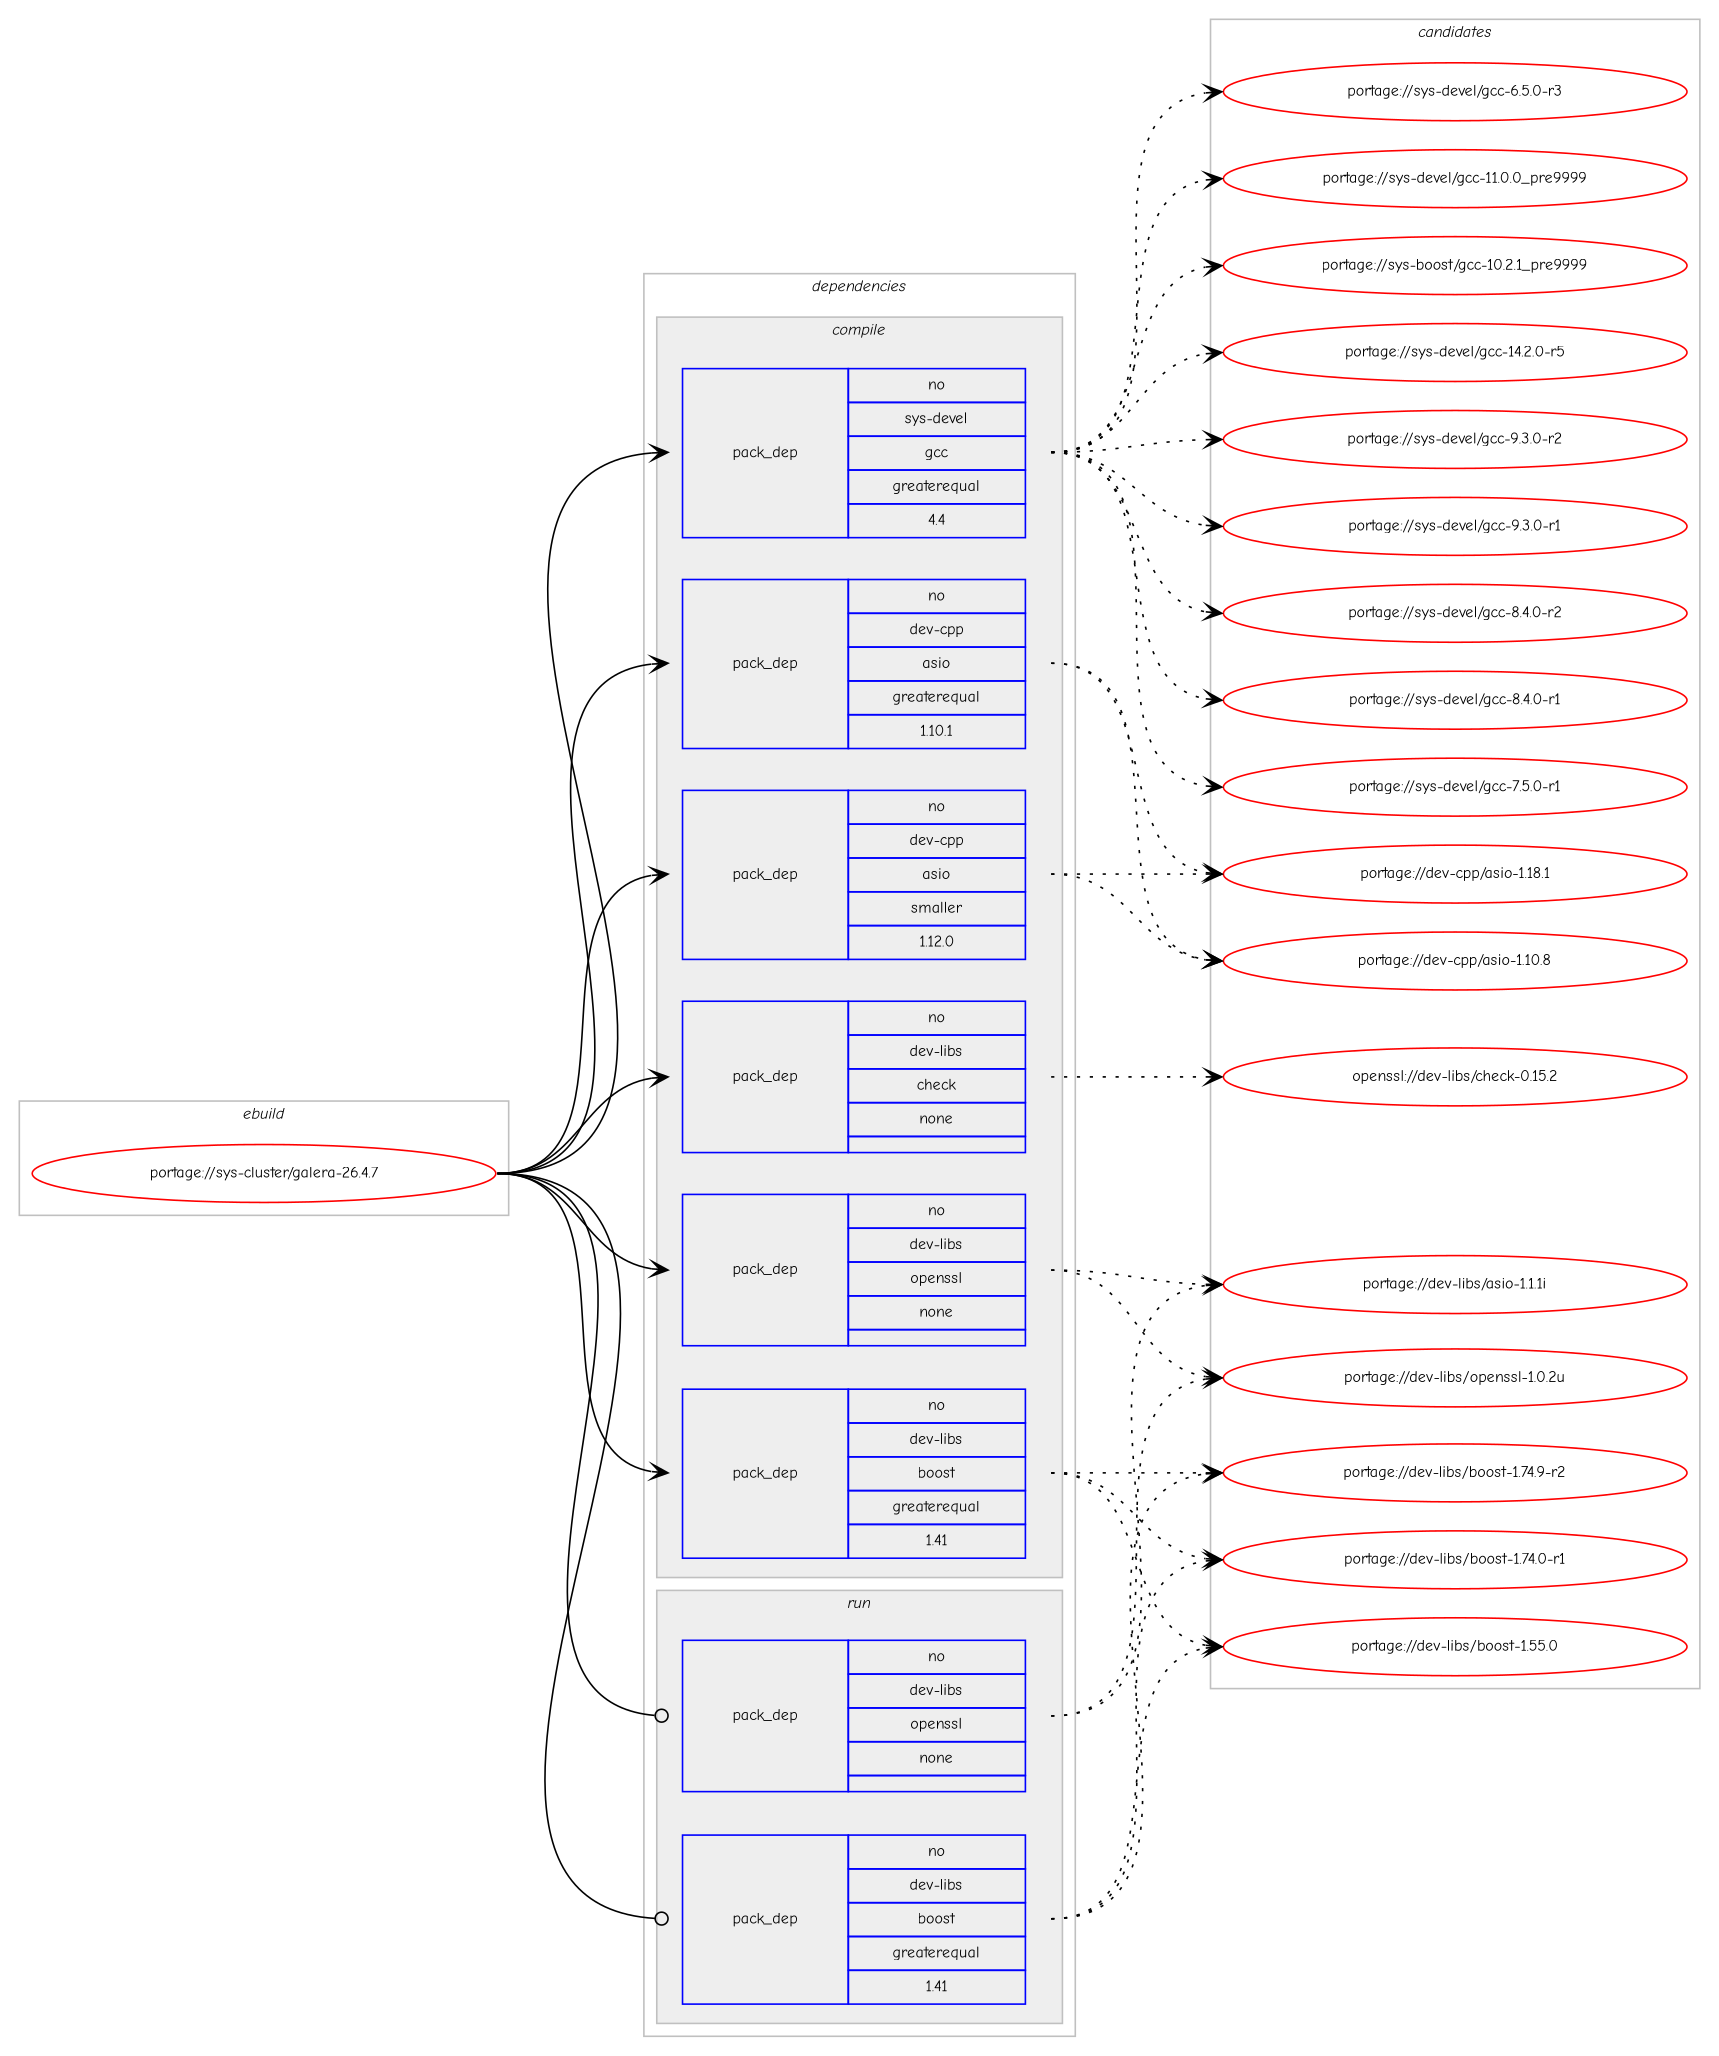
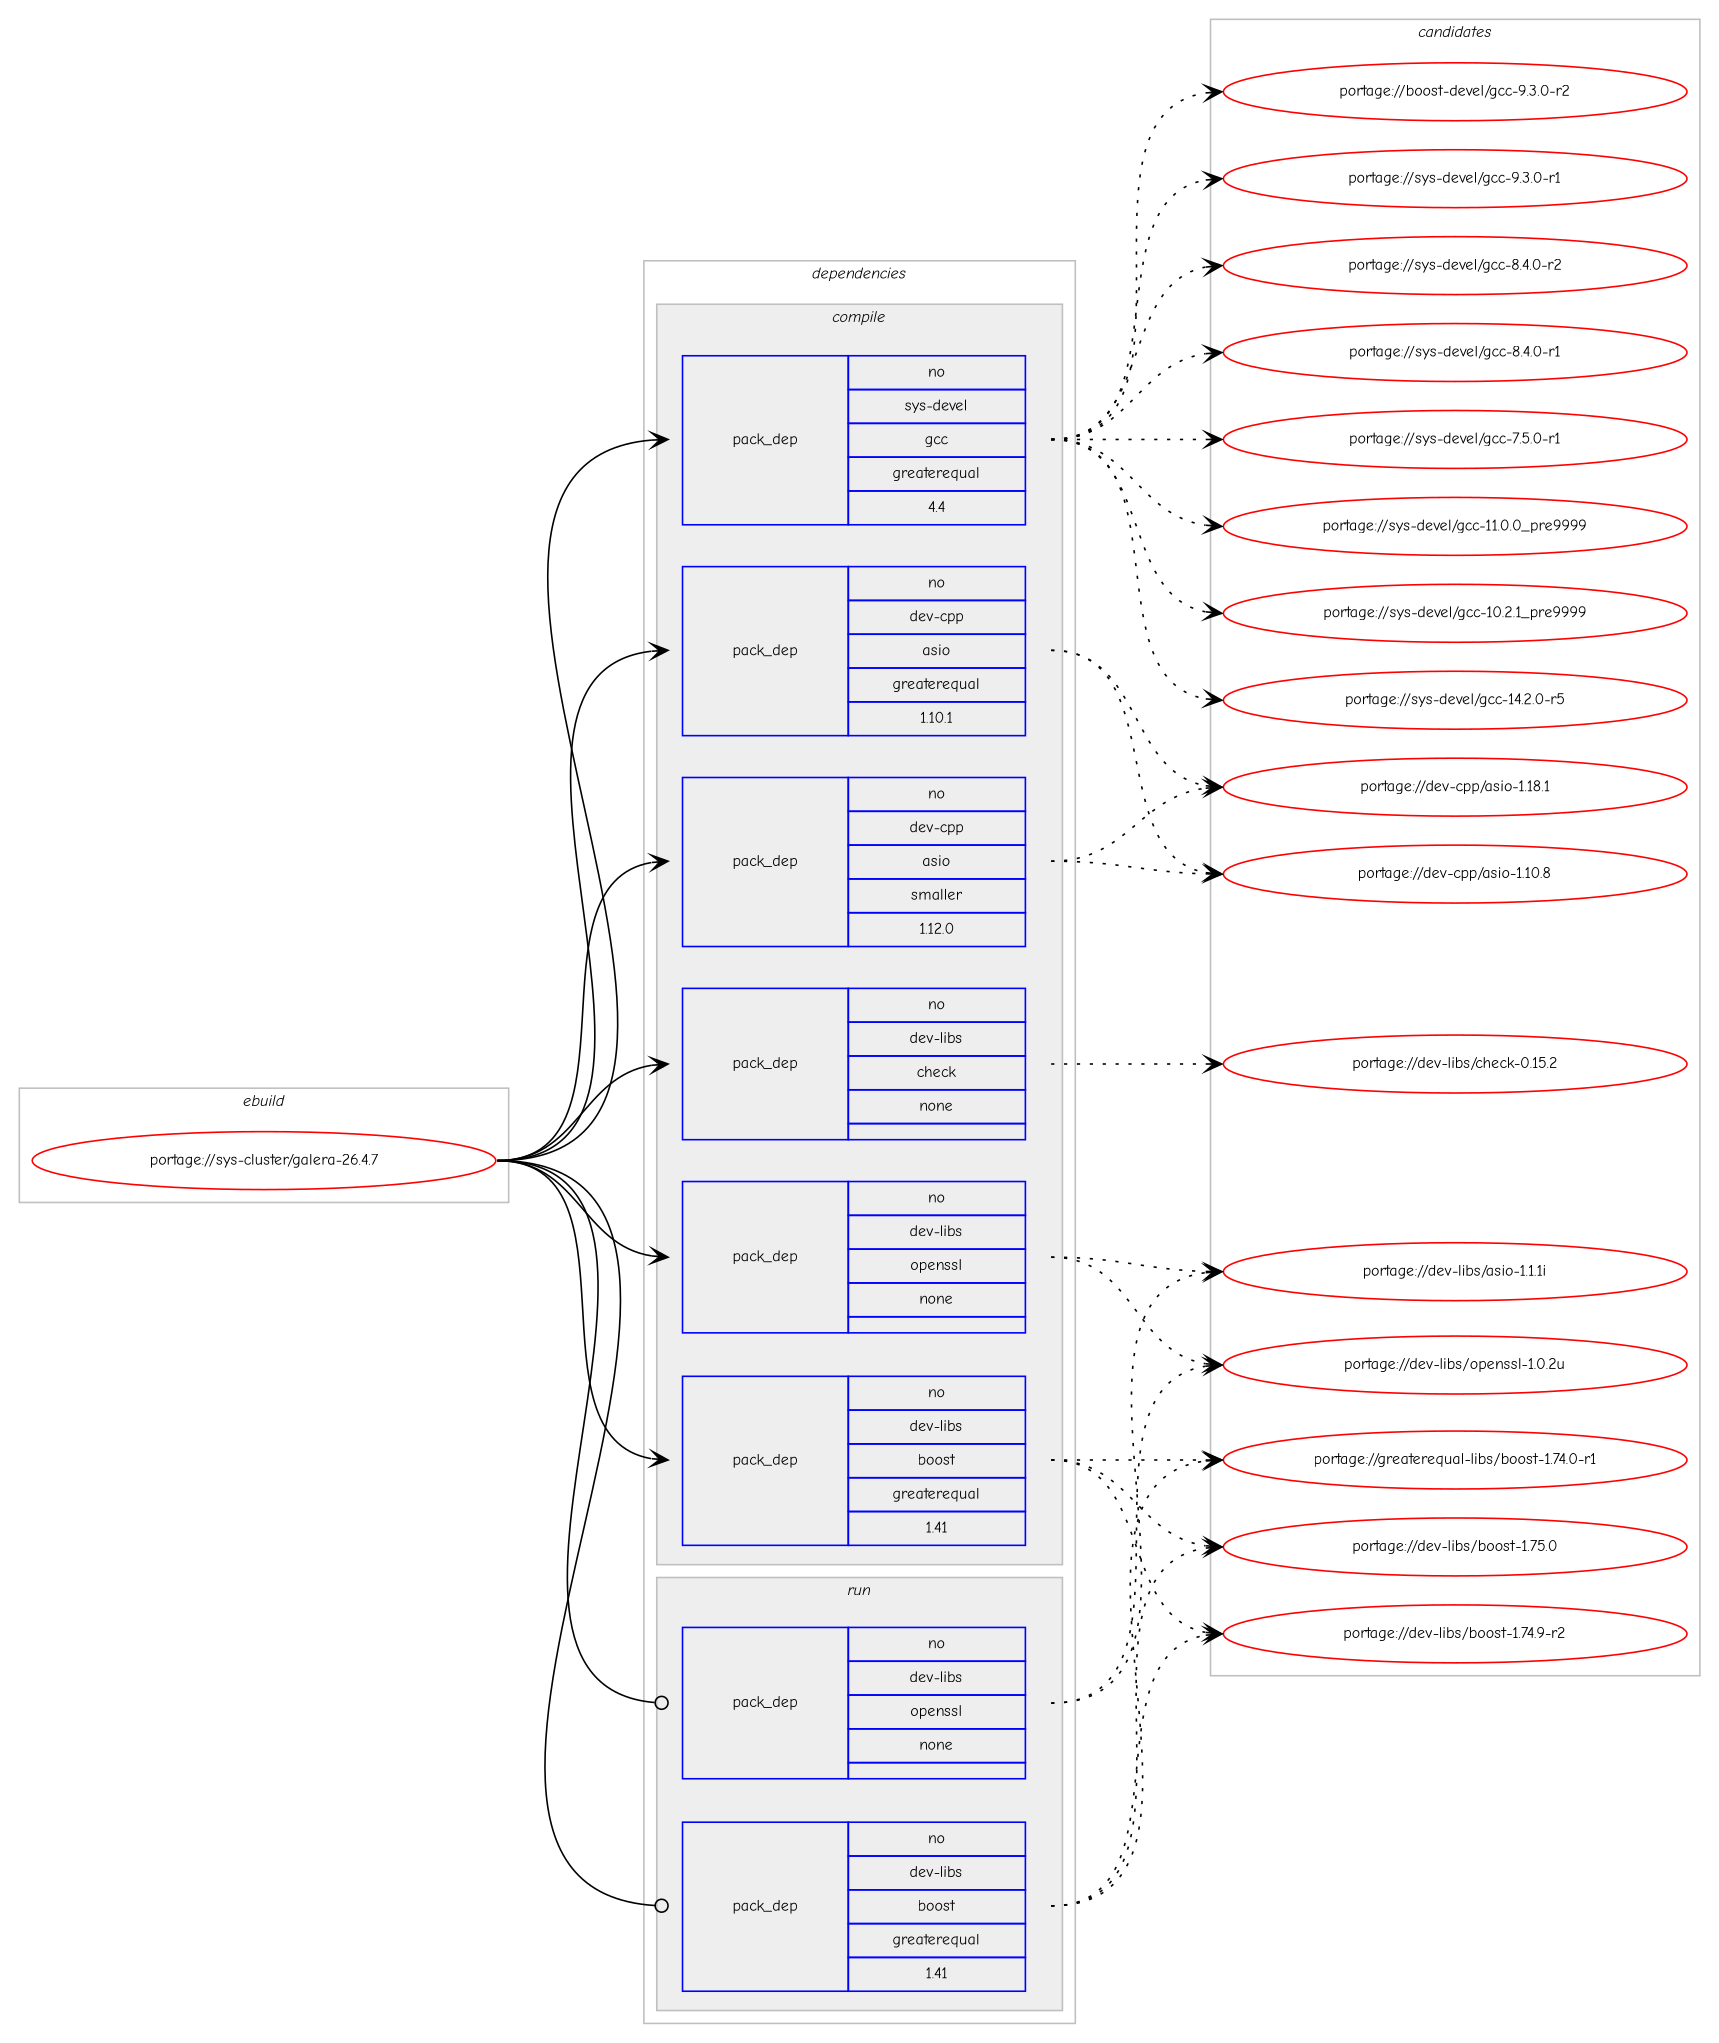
(1455, 92) -> none
(1455, 266) -> (1455, 613)
(1455, 439) -> (1455, 92)
(1455, 1077) -> (1455, 1064)
(1455, 1560) -> (1455, 1460)
(1455, 1647) -> (1455, 1547)
